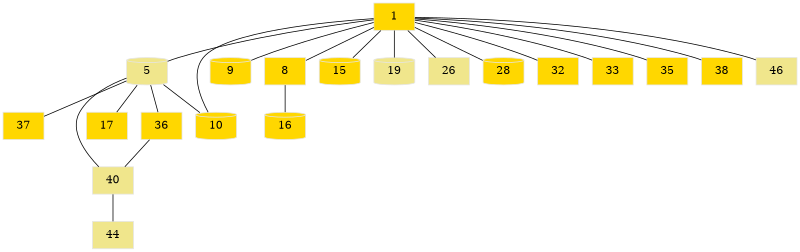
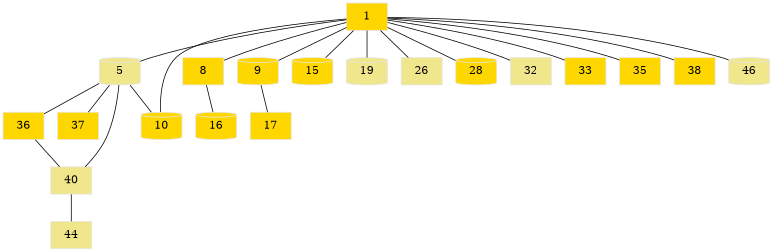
(558, 71) -> (531, 71)
(777, 71) -> (749, 71)
(127, 99) -> (264, 99)
